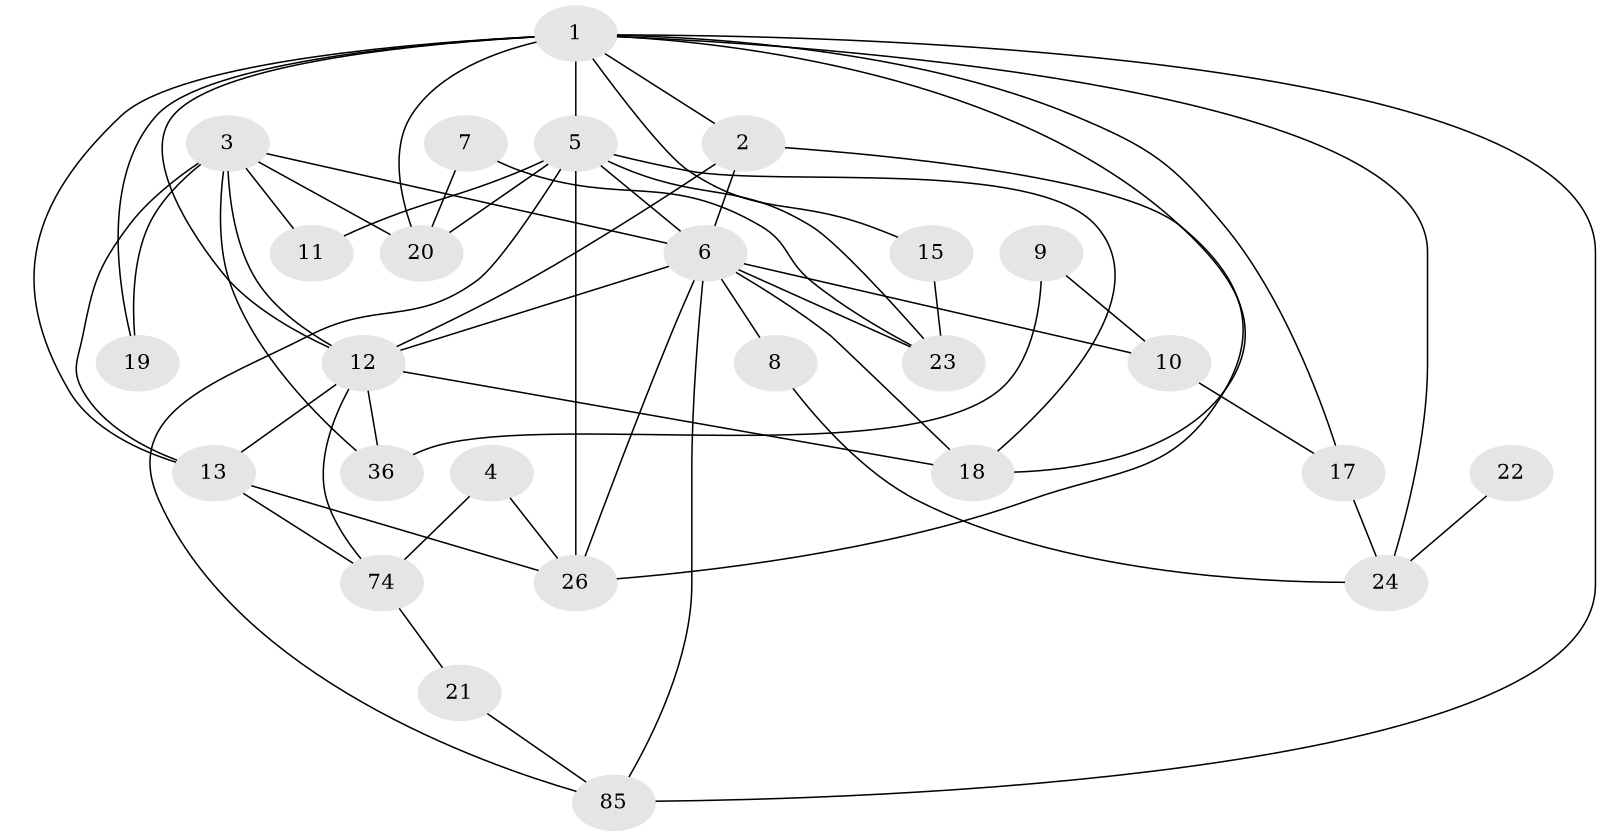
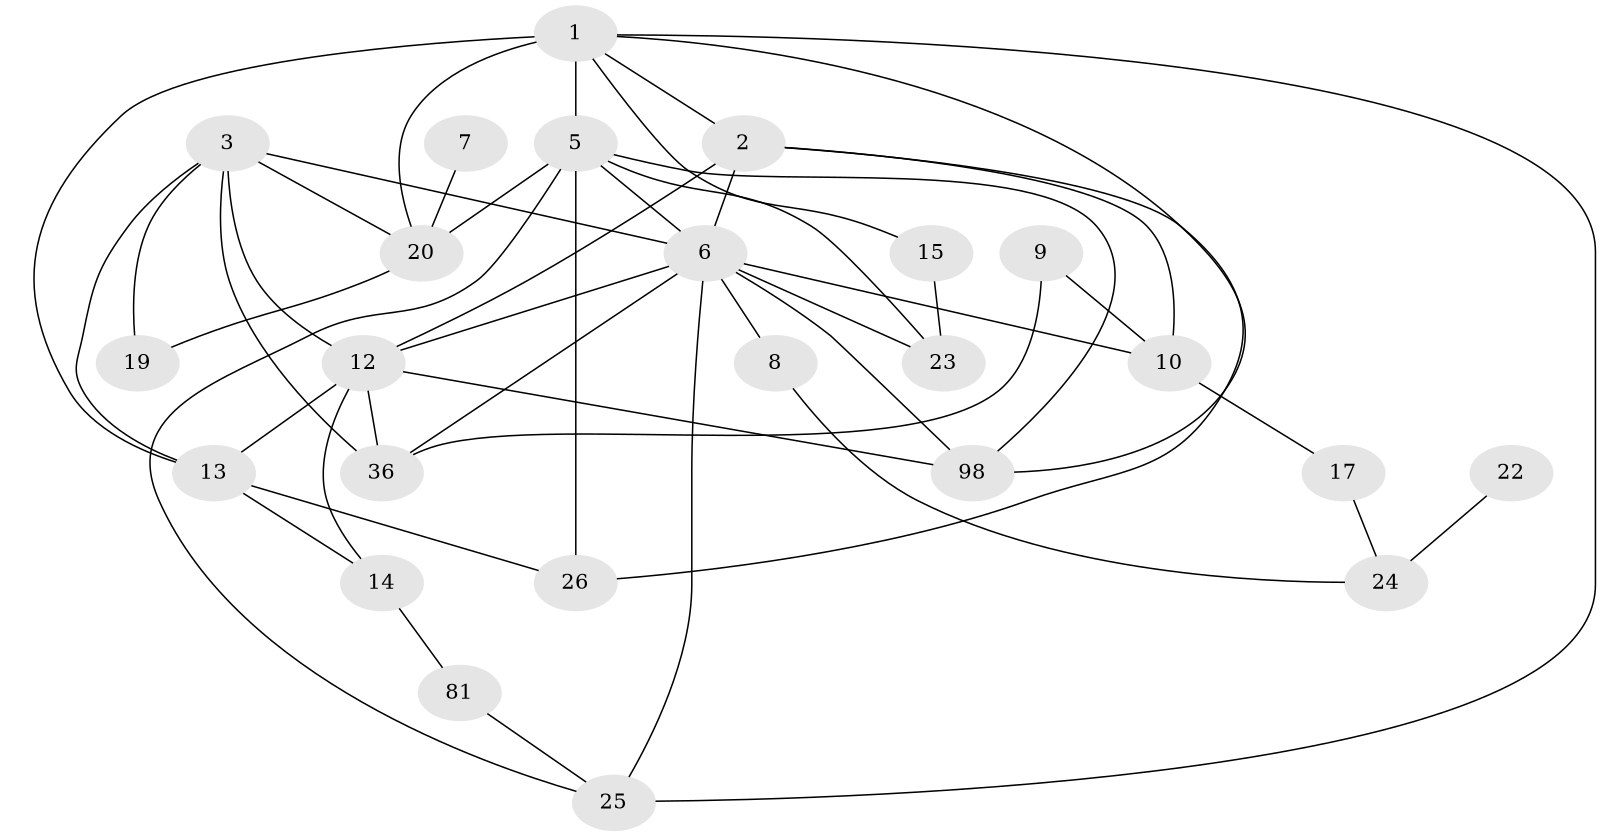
(171, 105) -> (270, 313)
(187, 105) -> none
(1201, 108) -> none
(1060, 111) -> none
(736, 214) -> none
none -> (1131, 215)
(312, 253) -> none
(635, 424) -> (544, 363)
(492, 473) -> none
(973, 473) -> (973, 473)
(382, 583) -> (382, 583)
(460, 693) -> (460, 693)
(614, 803) -> (614, 803)
